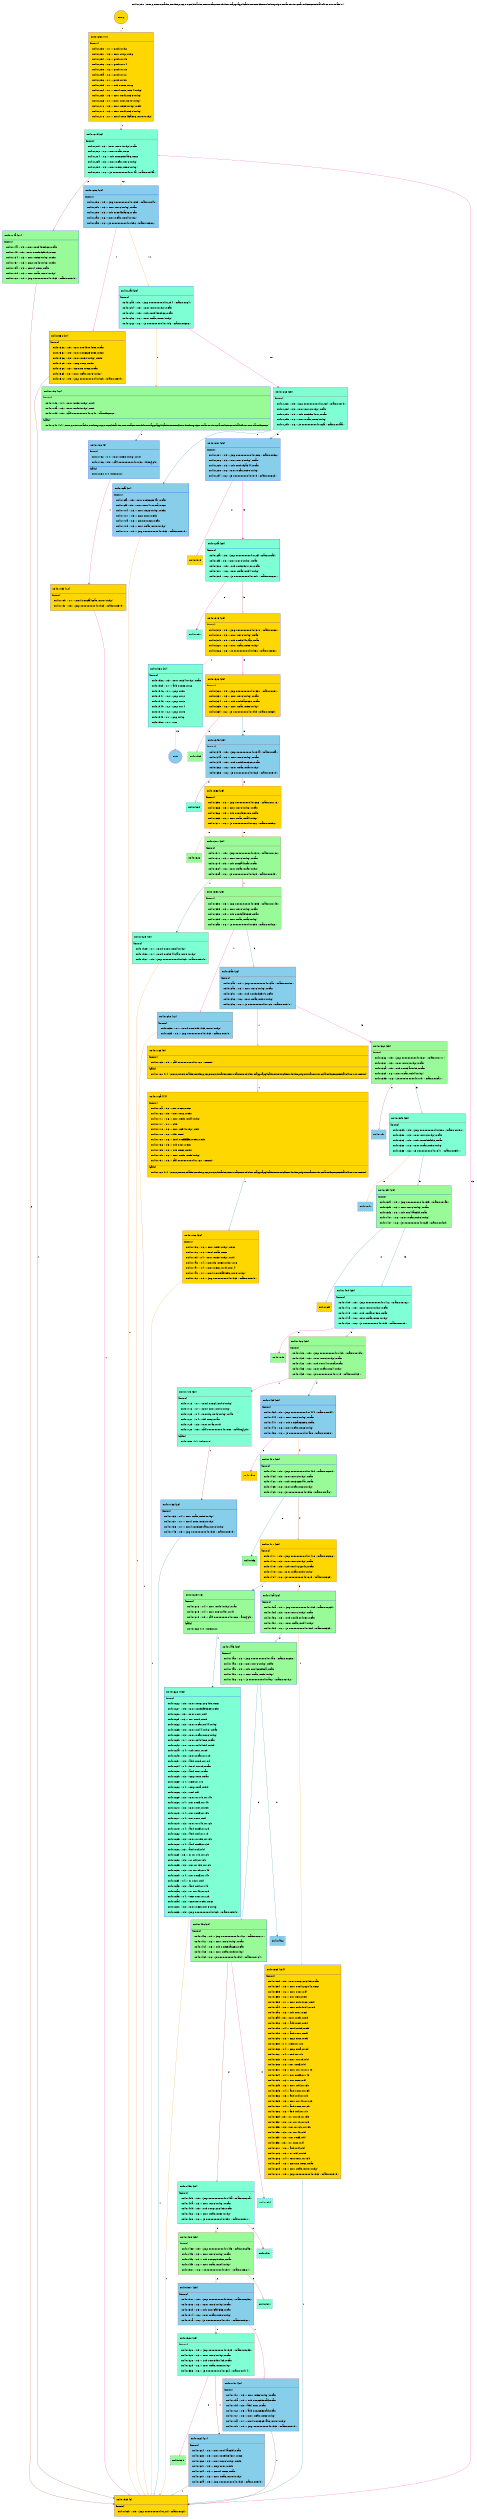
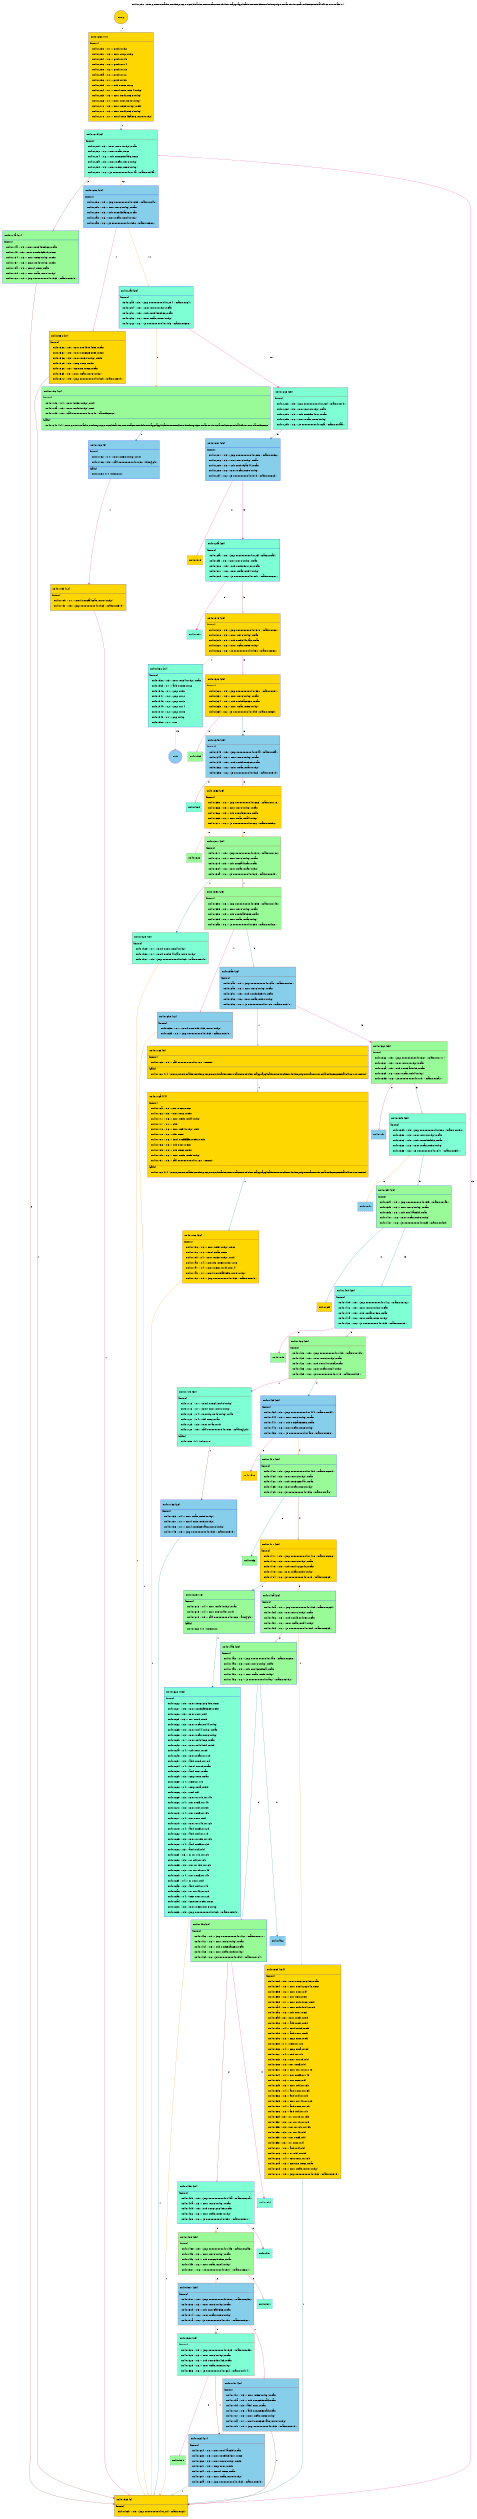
(151, 510) -> none
